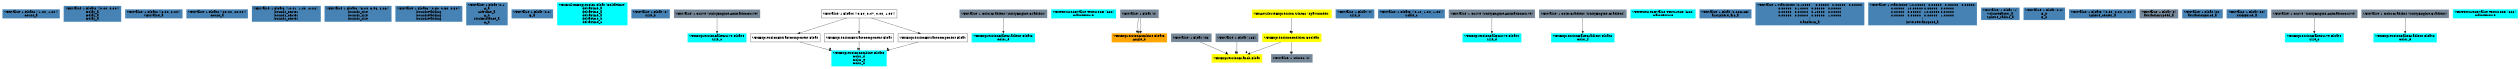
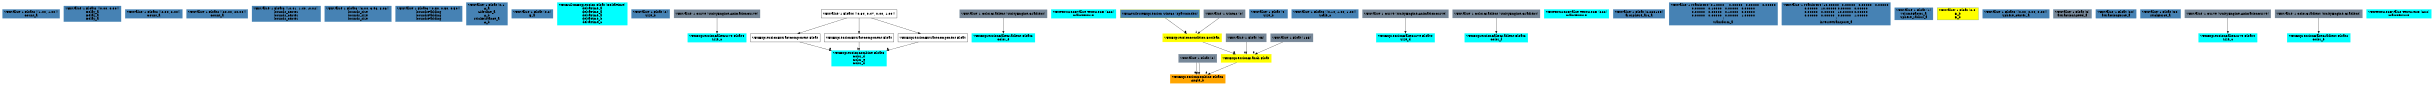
(154, 14) -> (154, 14)
(1292, 14) -> (1160, 14)
(2044, 14) -> (1958, 14)
(1292, 47) -> (1209, 25)
none -> (1223, 68)
